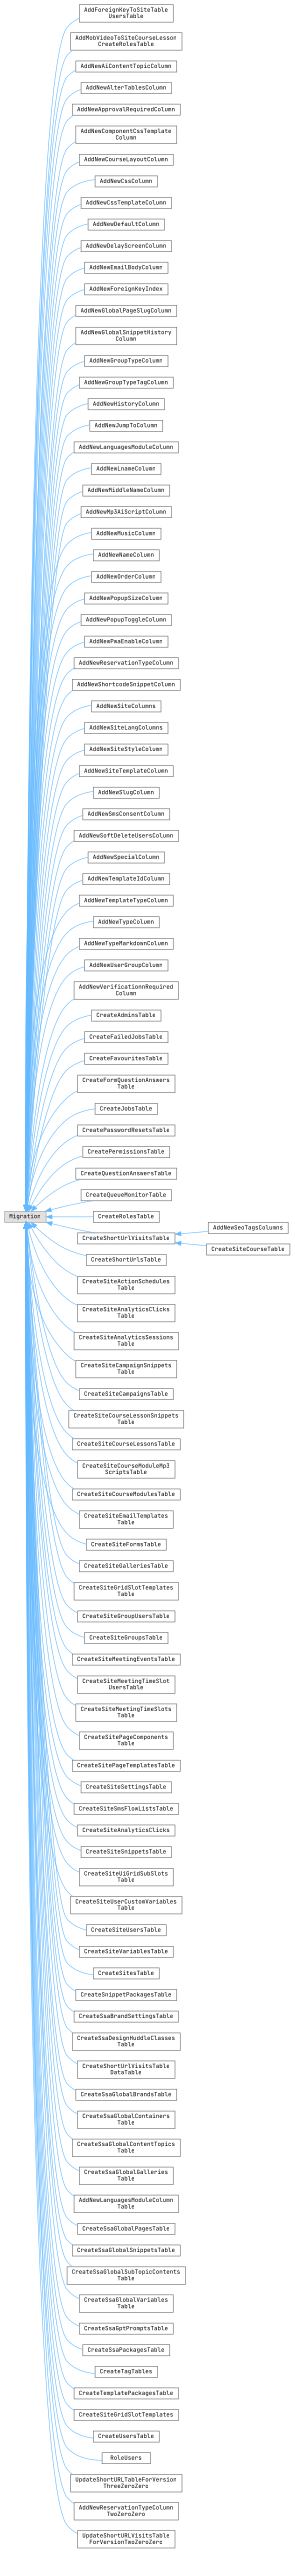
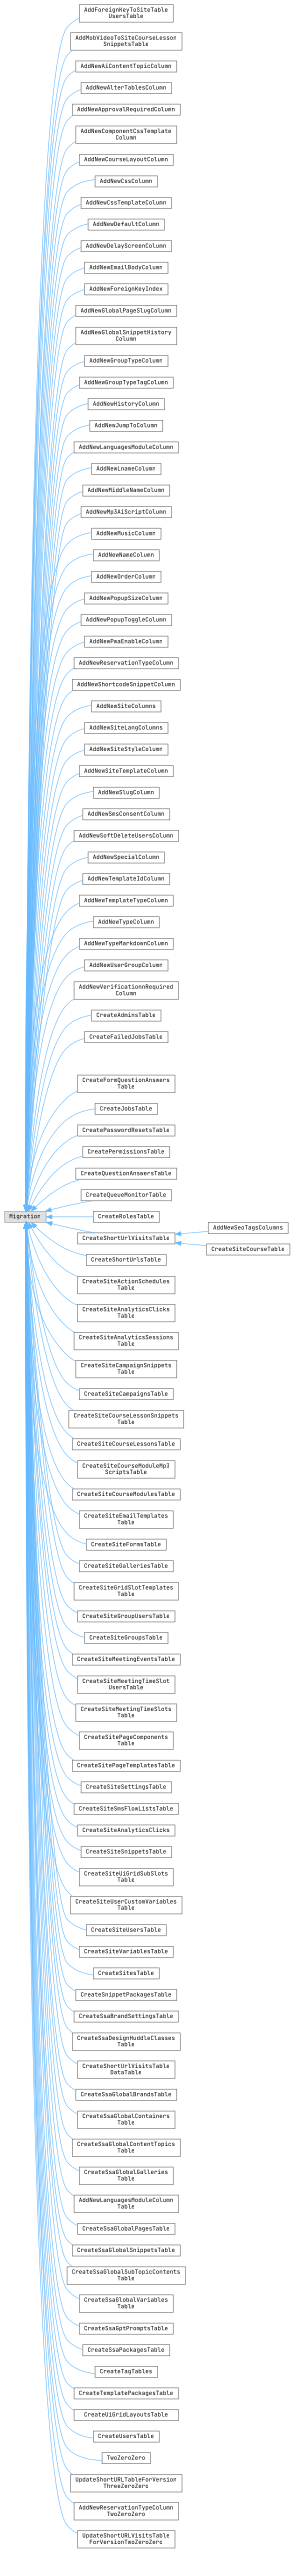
(126, 41) -> (126, 41)
(126, 1059) -> none
(126, 2415) -> (126, 2415)
(126, 2458) -> (126, 2458)
